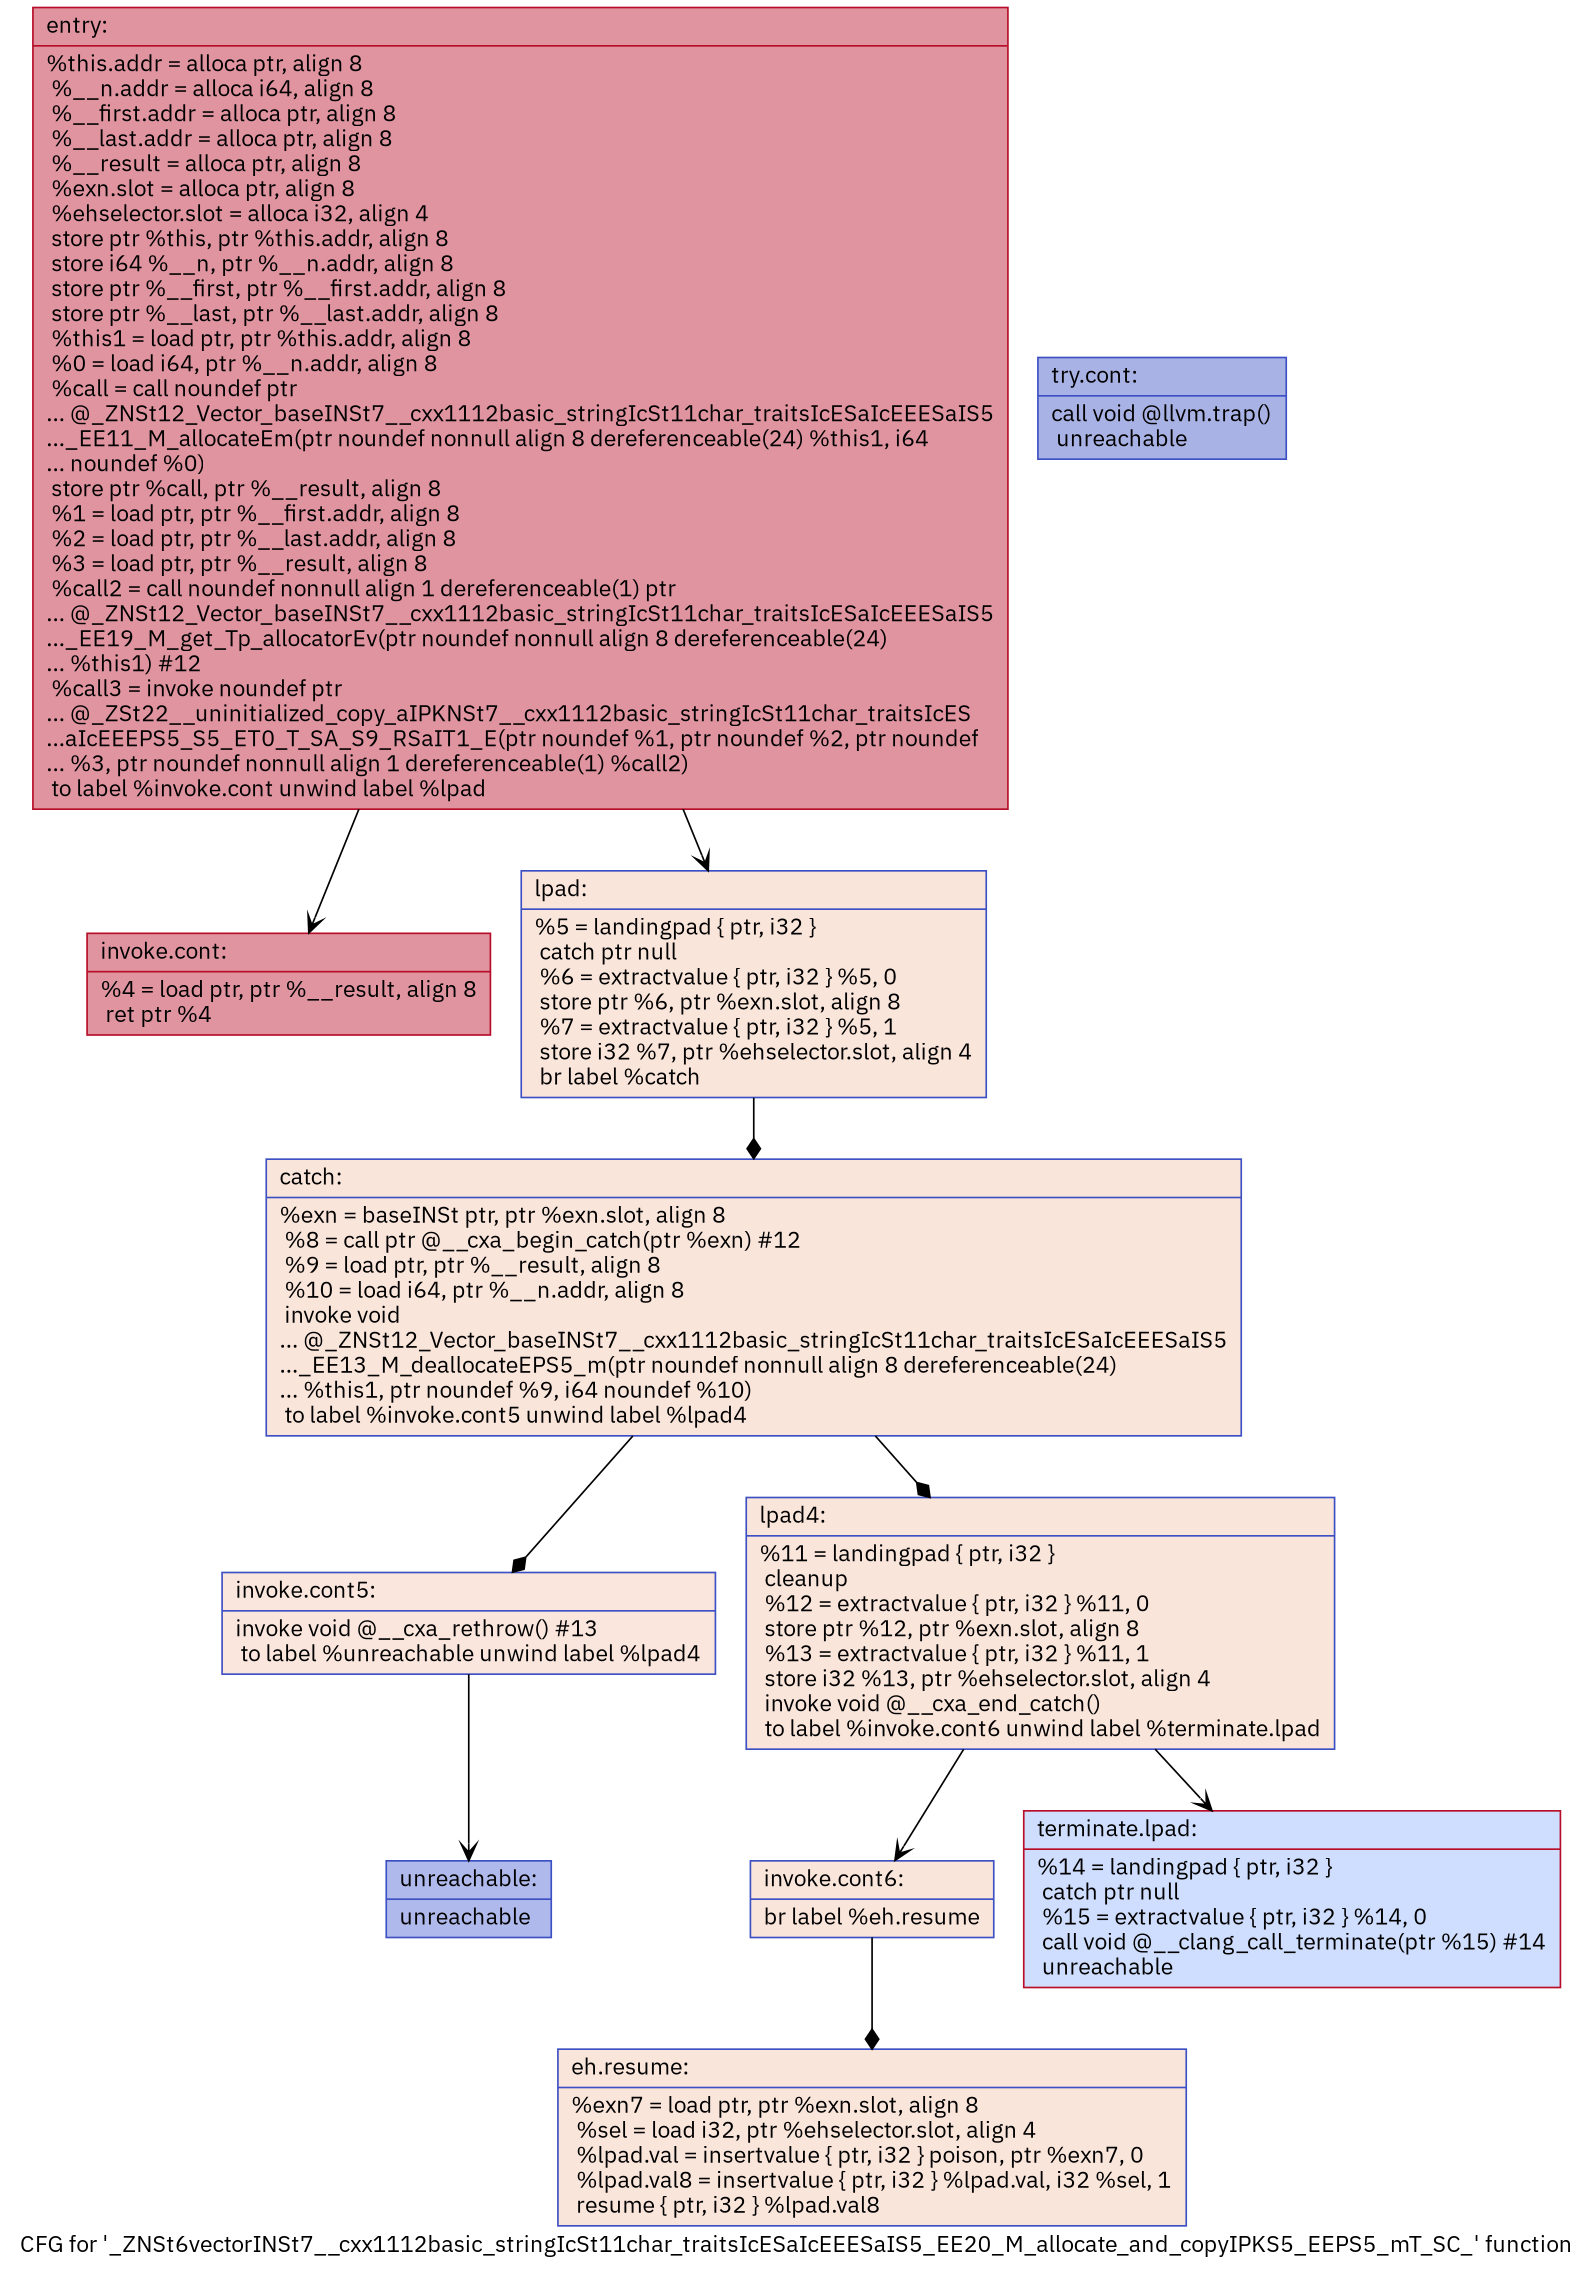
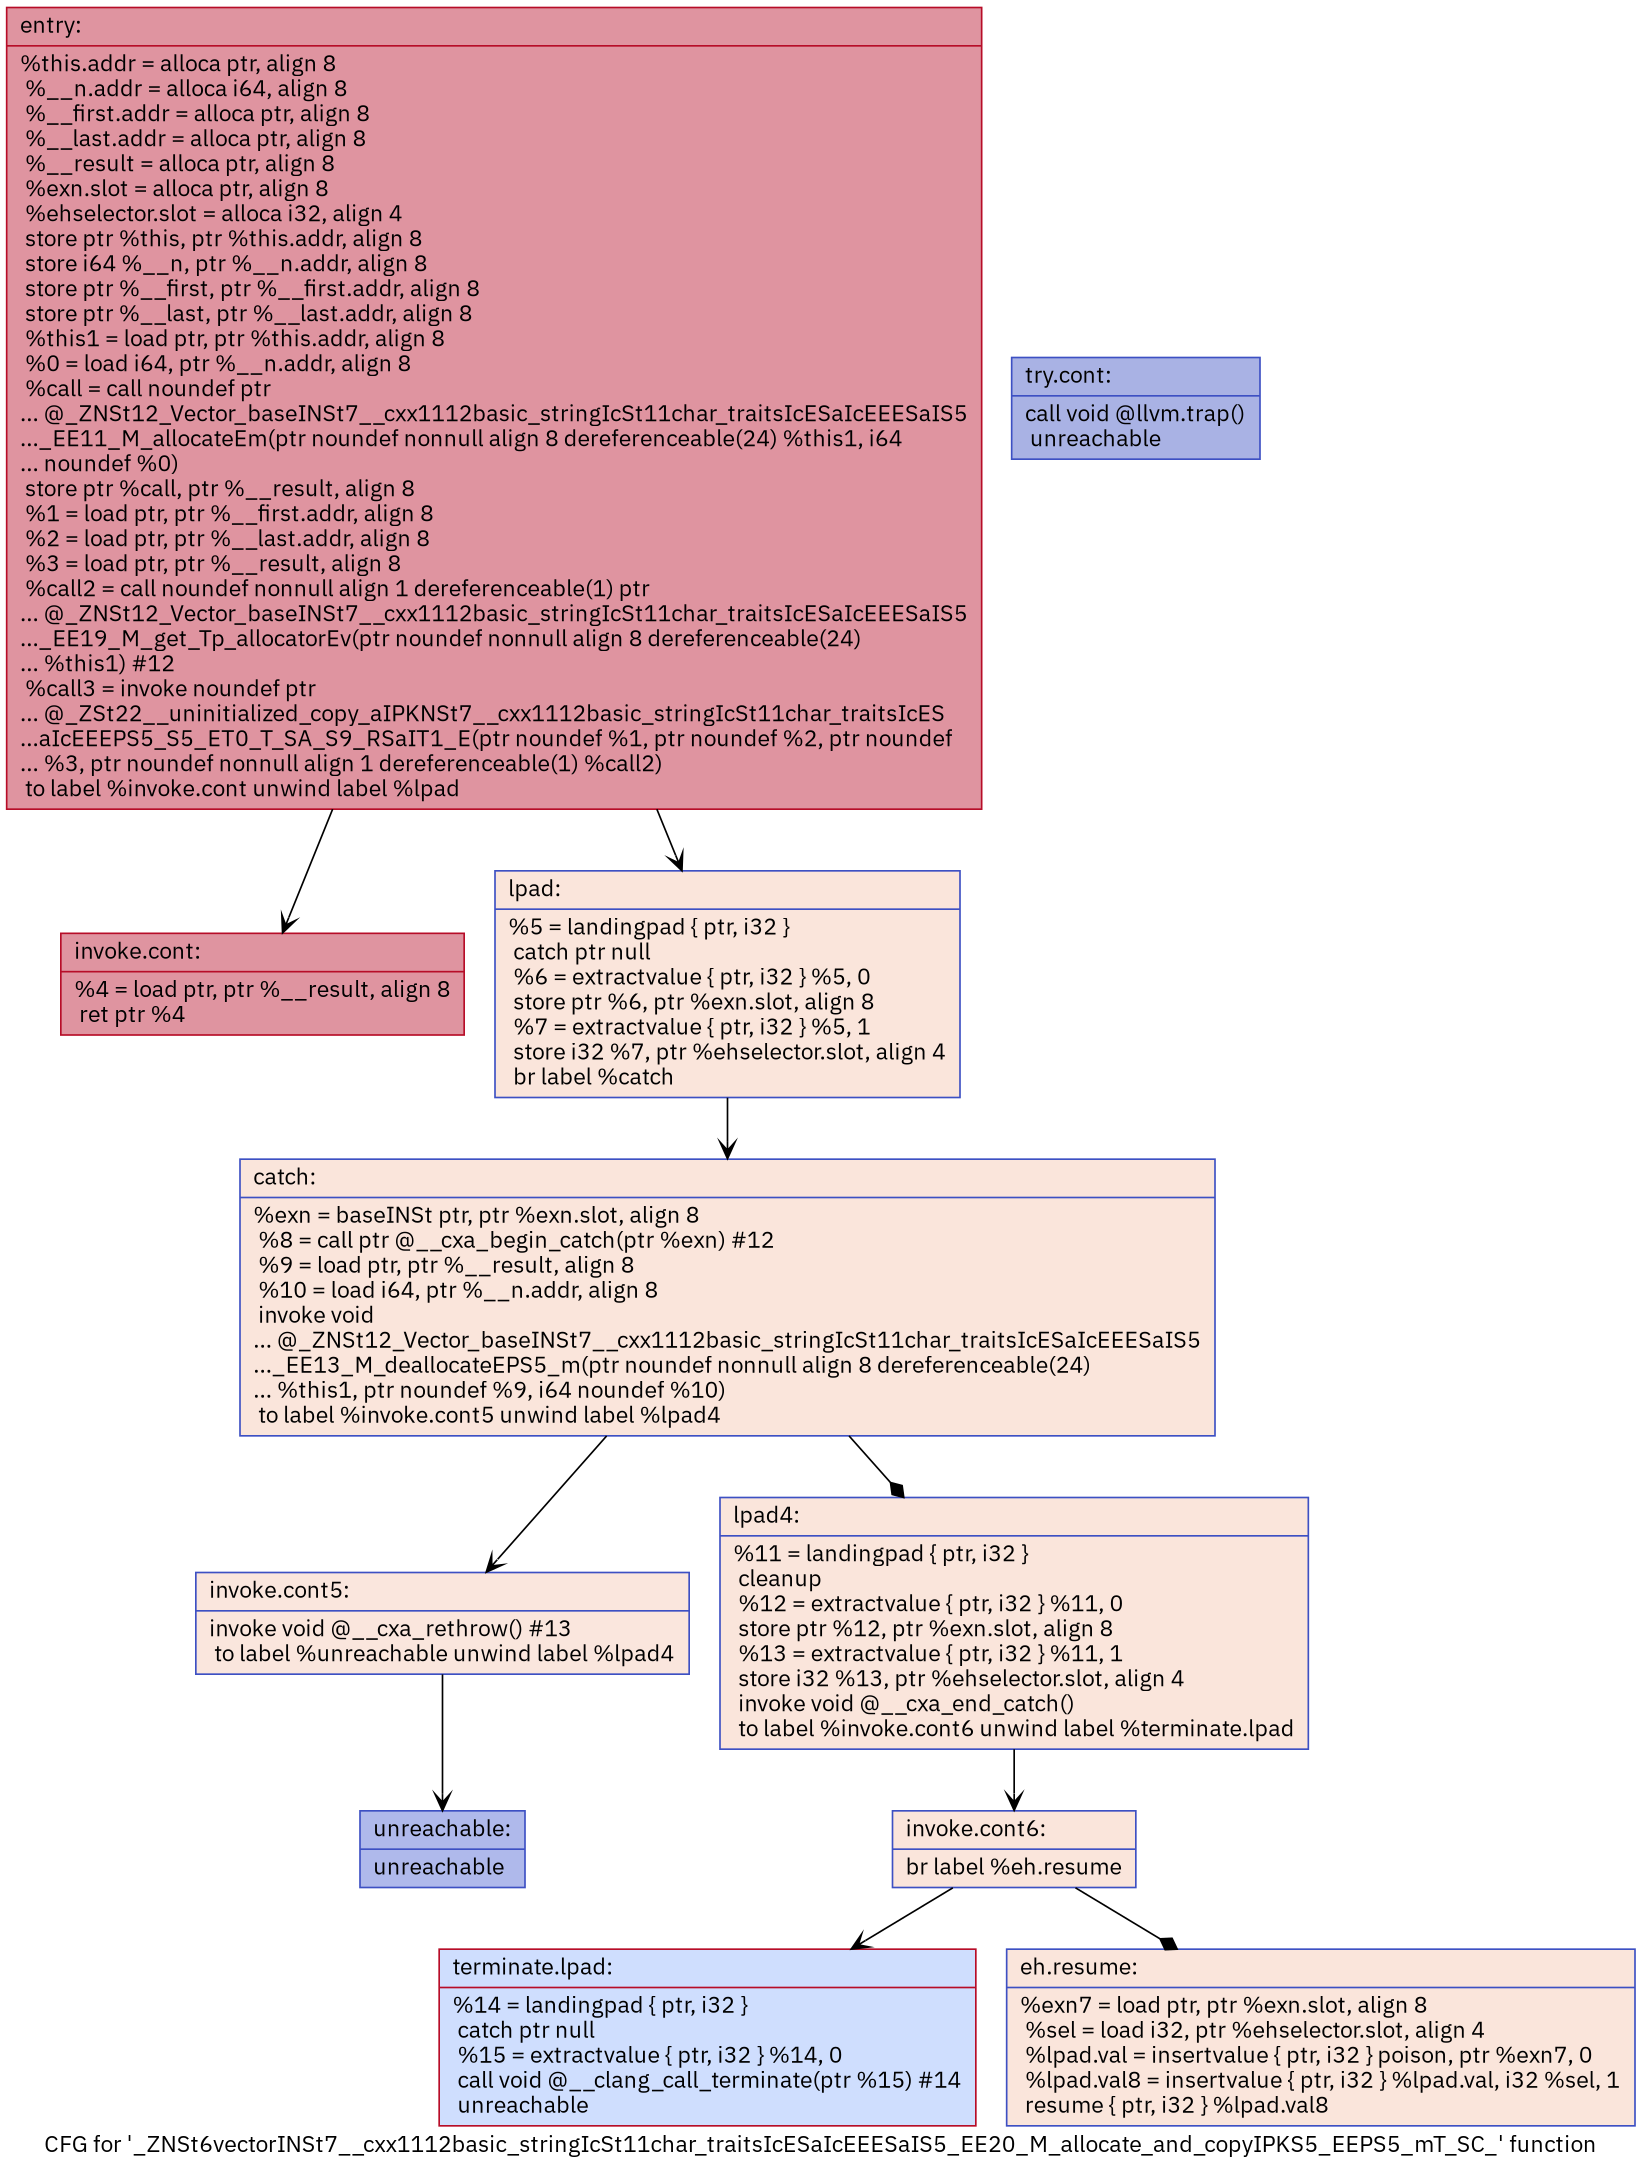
(754, 1118) -> (728, 1120)
(579, 1496) -> (552, 1498)
(1178, 1774) -> (909, 1914)
